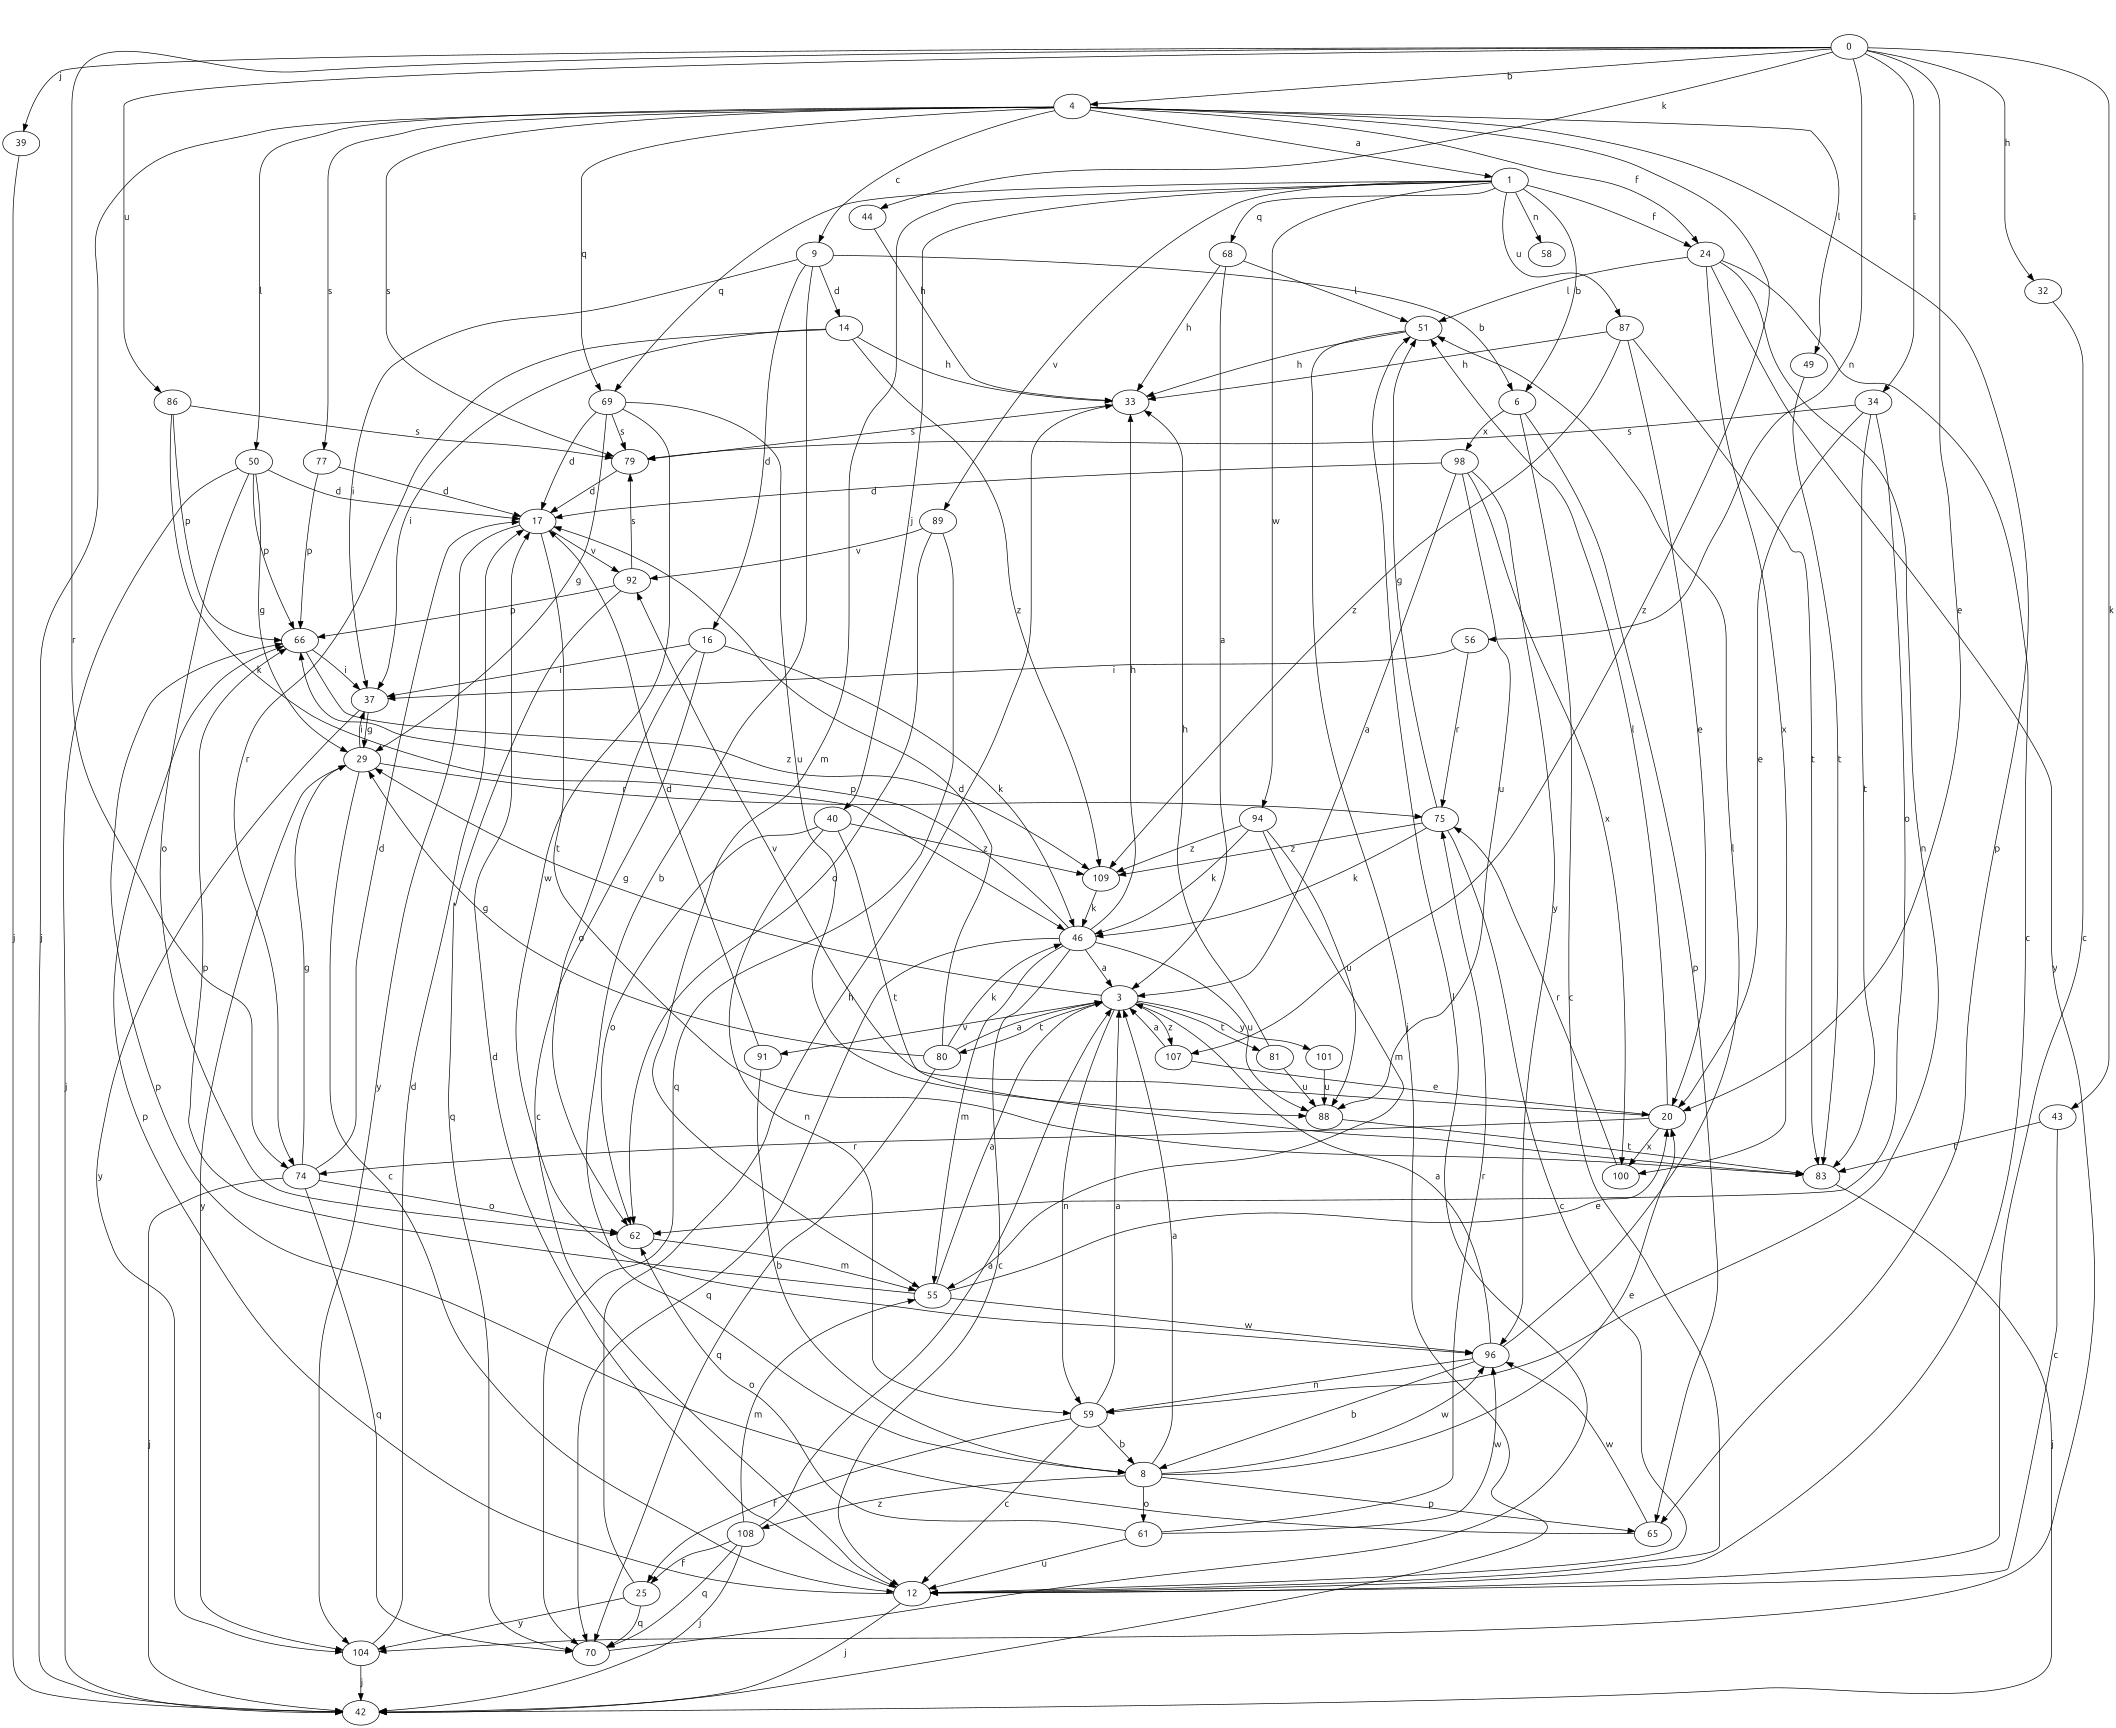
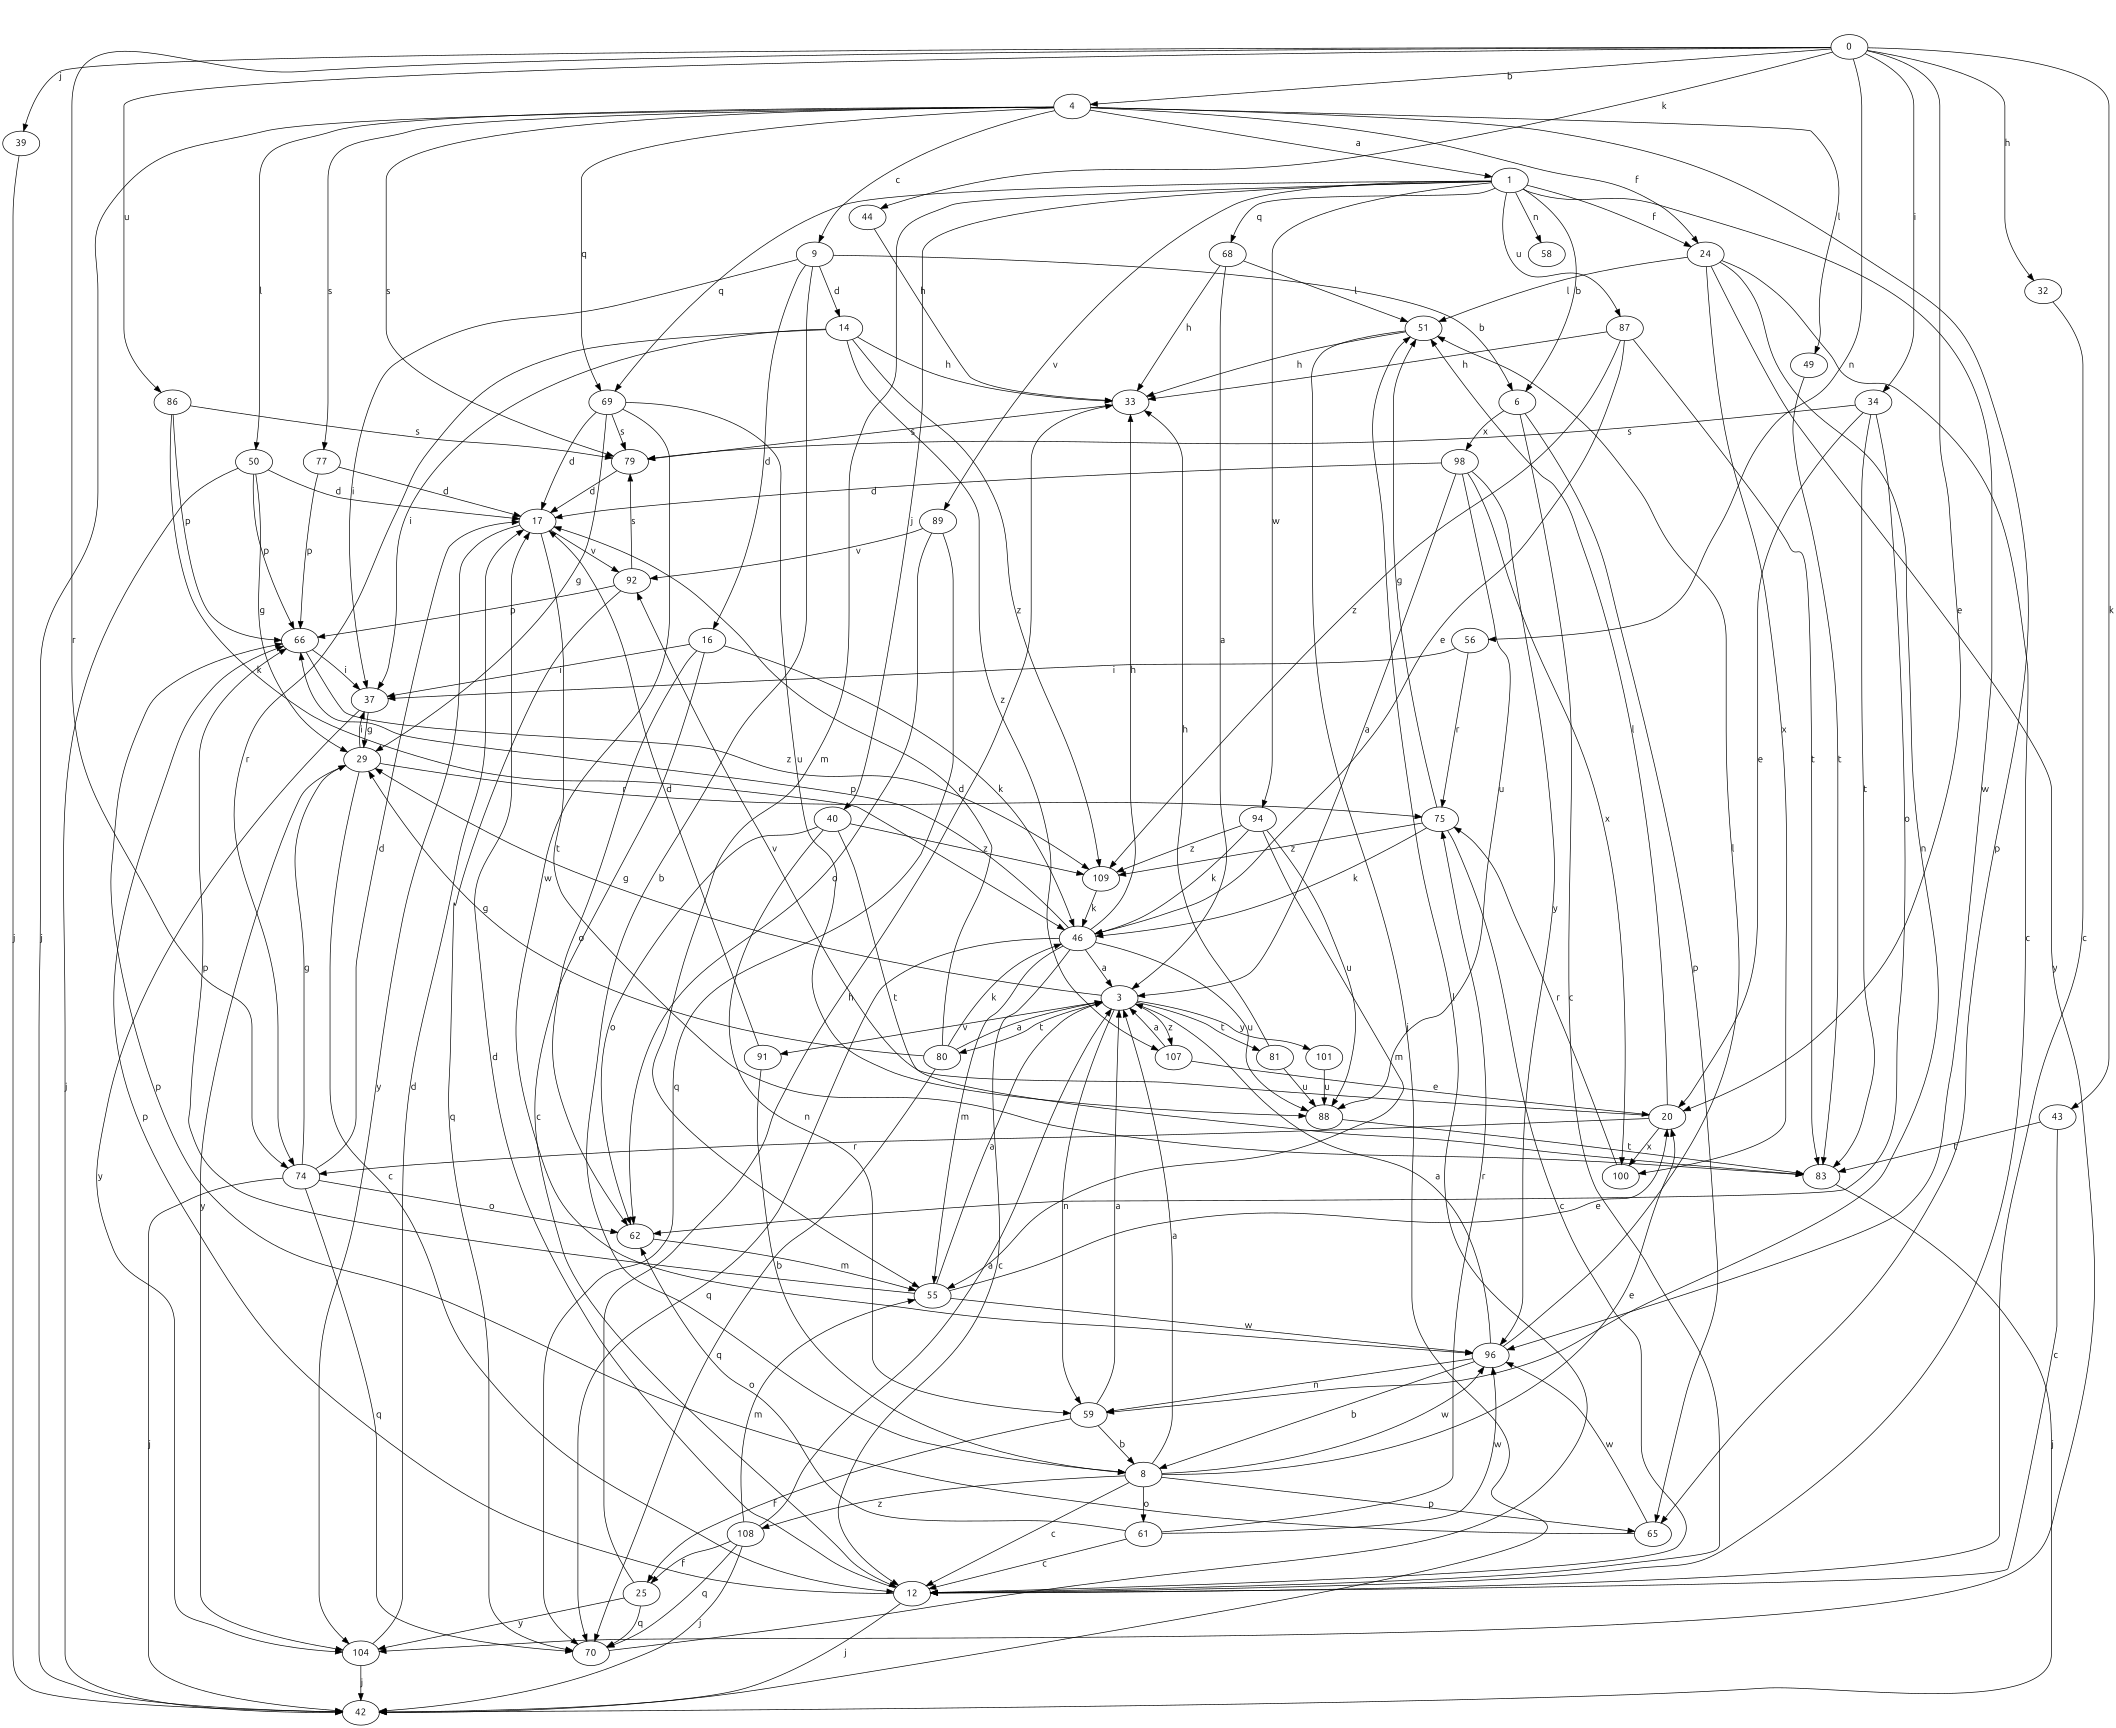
(1734, 411) -> (994, 698)
(1696, 719) -> (1417, 661)
none -> (1985, 754)
(180, 1007) -> none
(1003, 1502) -> (1031, 1533)
(1045, 1564) -> (1045, 1564)
